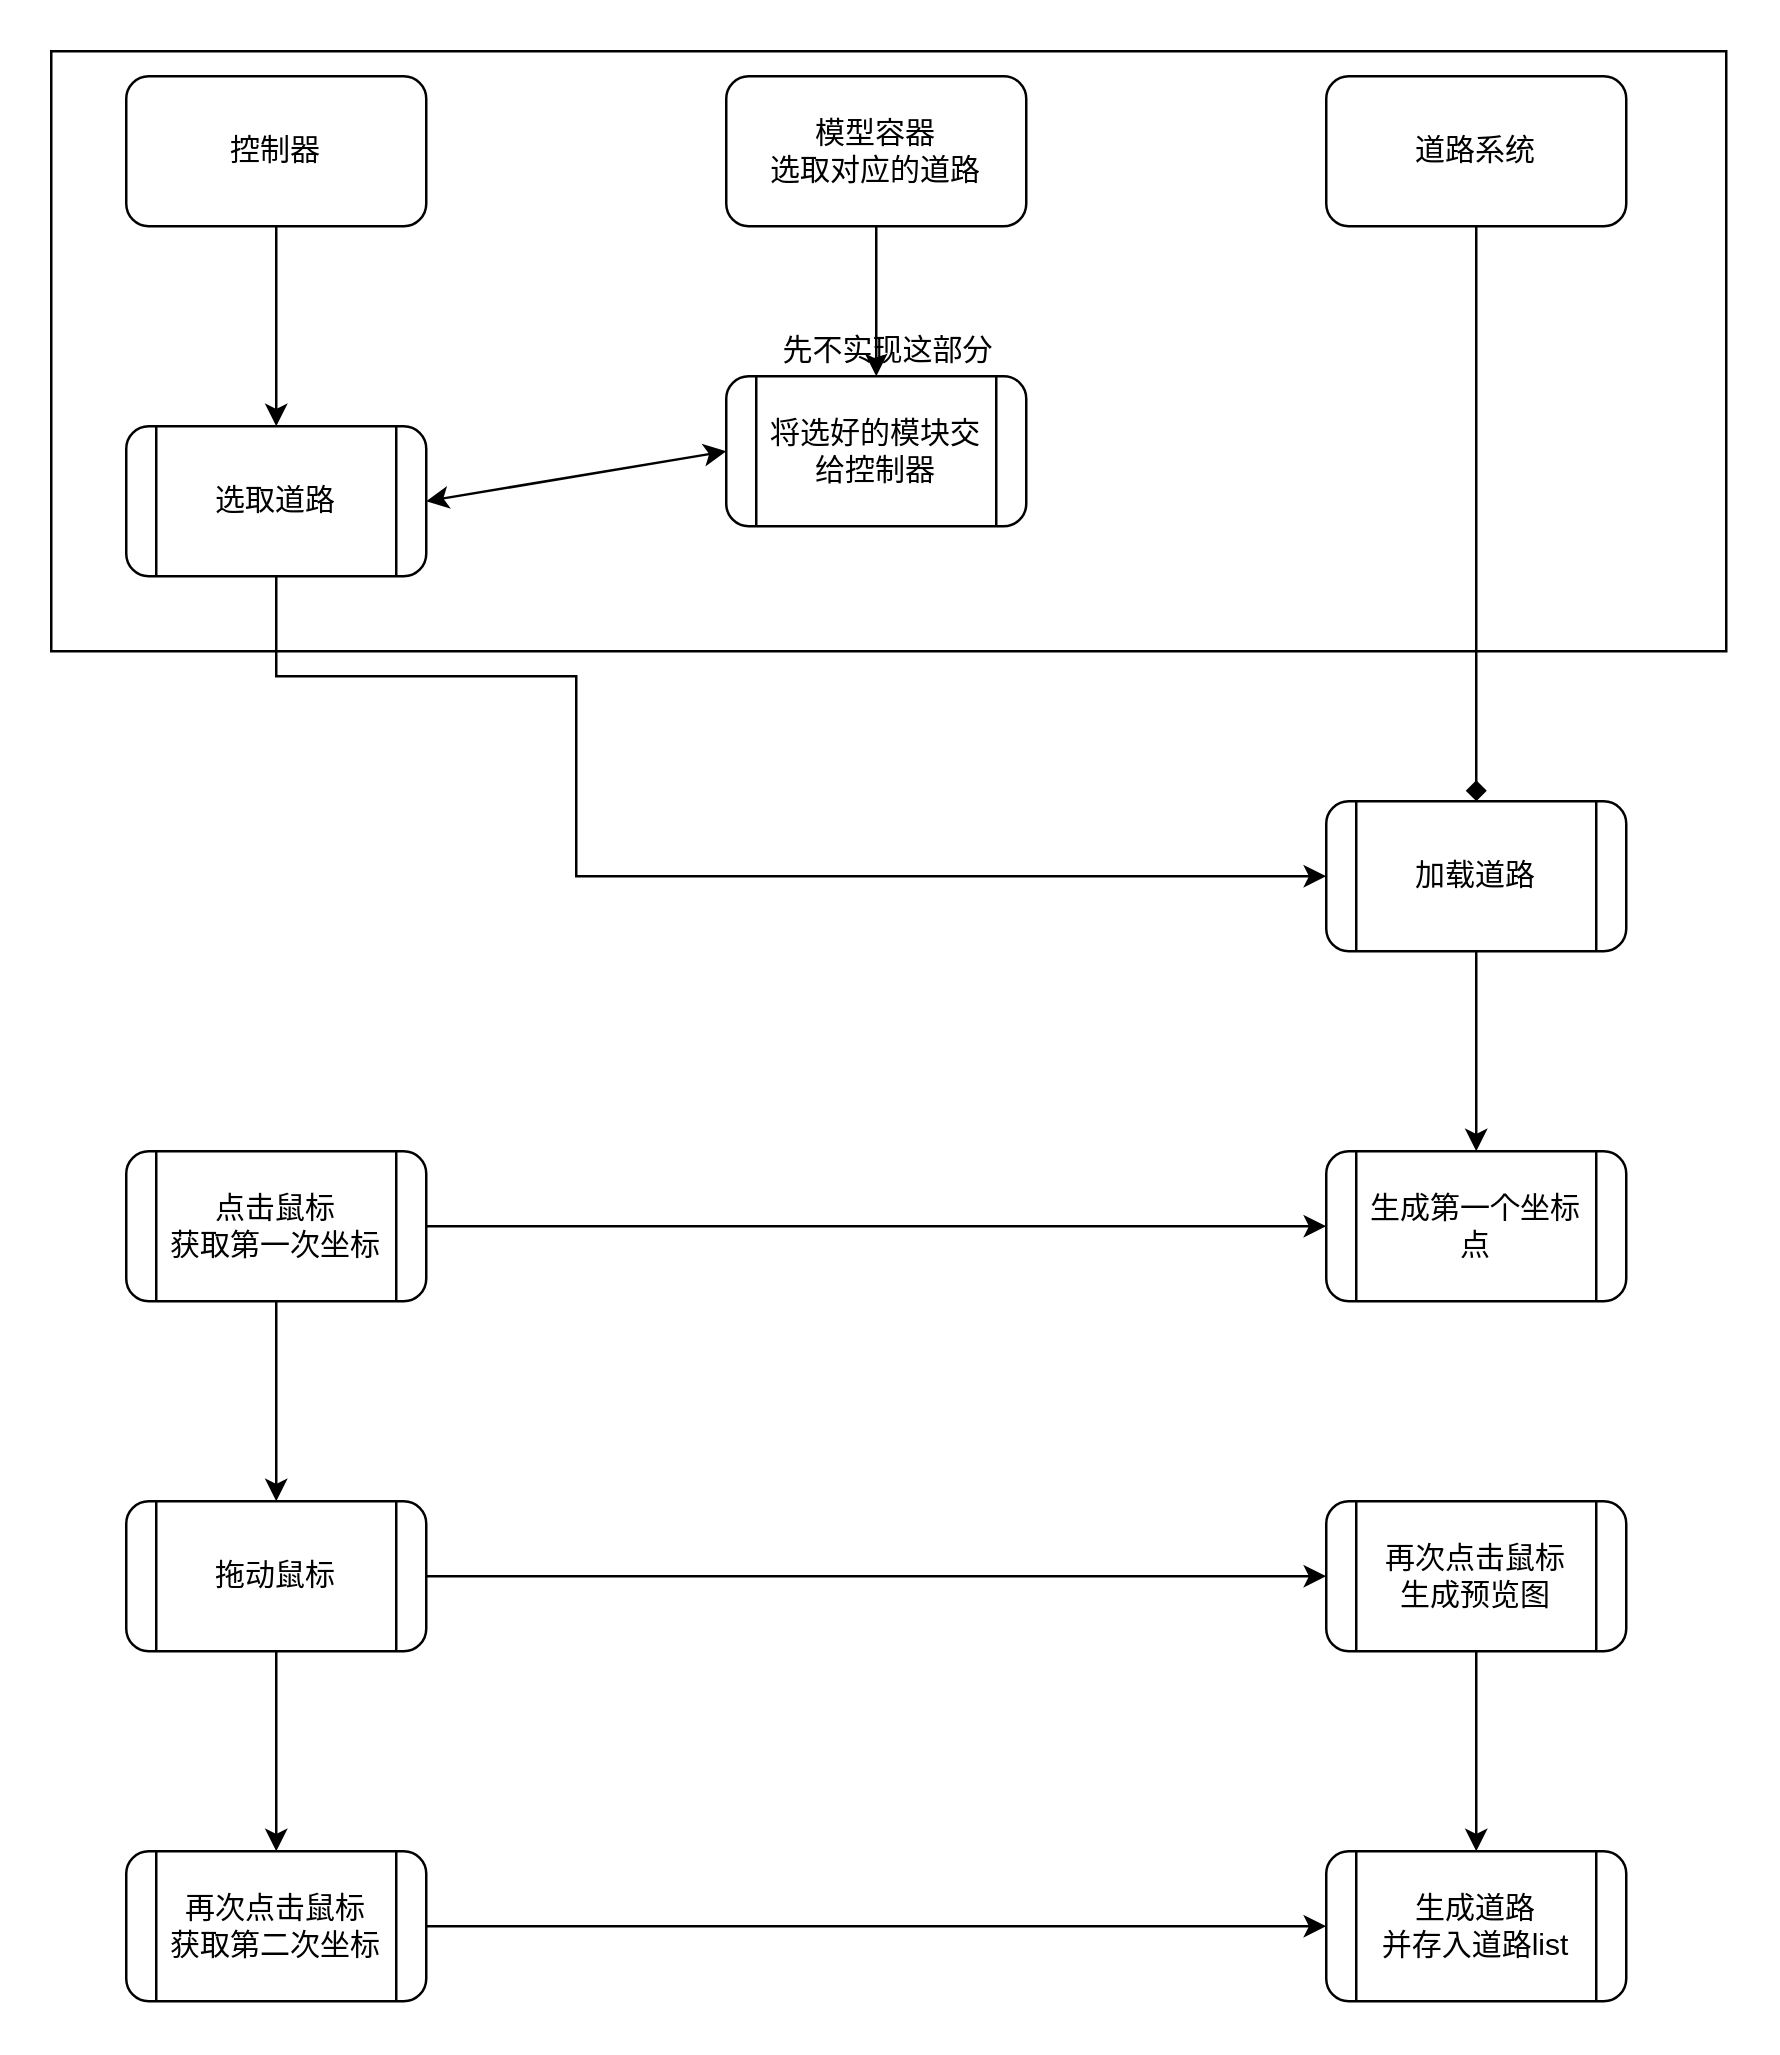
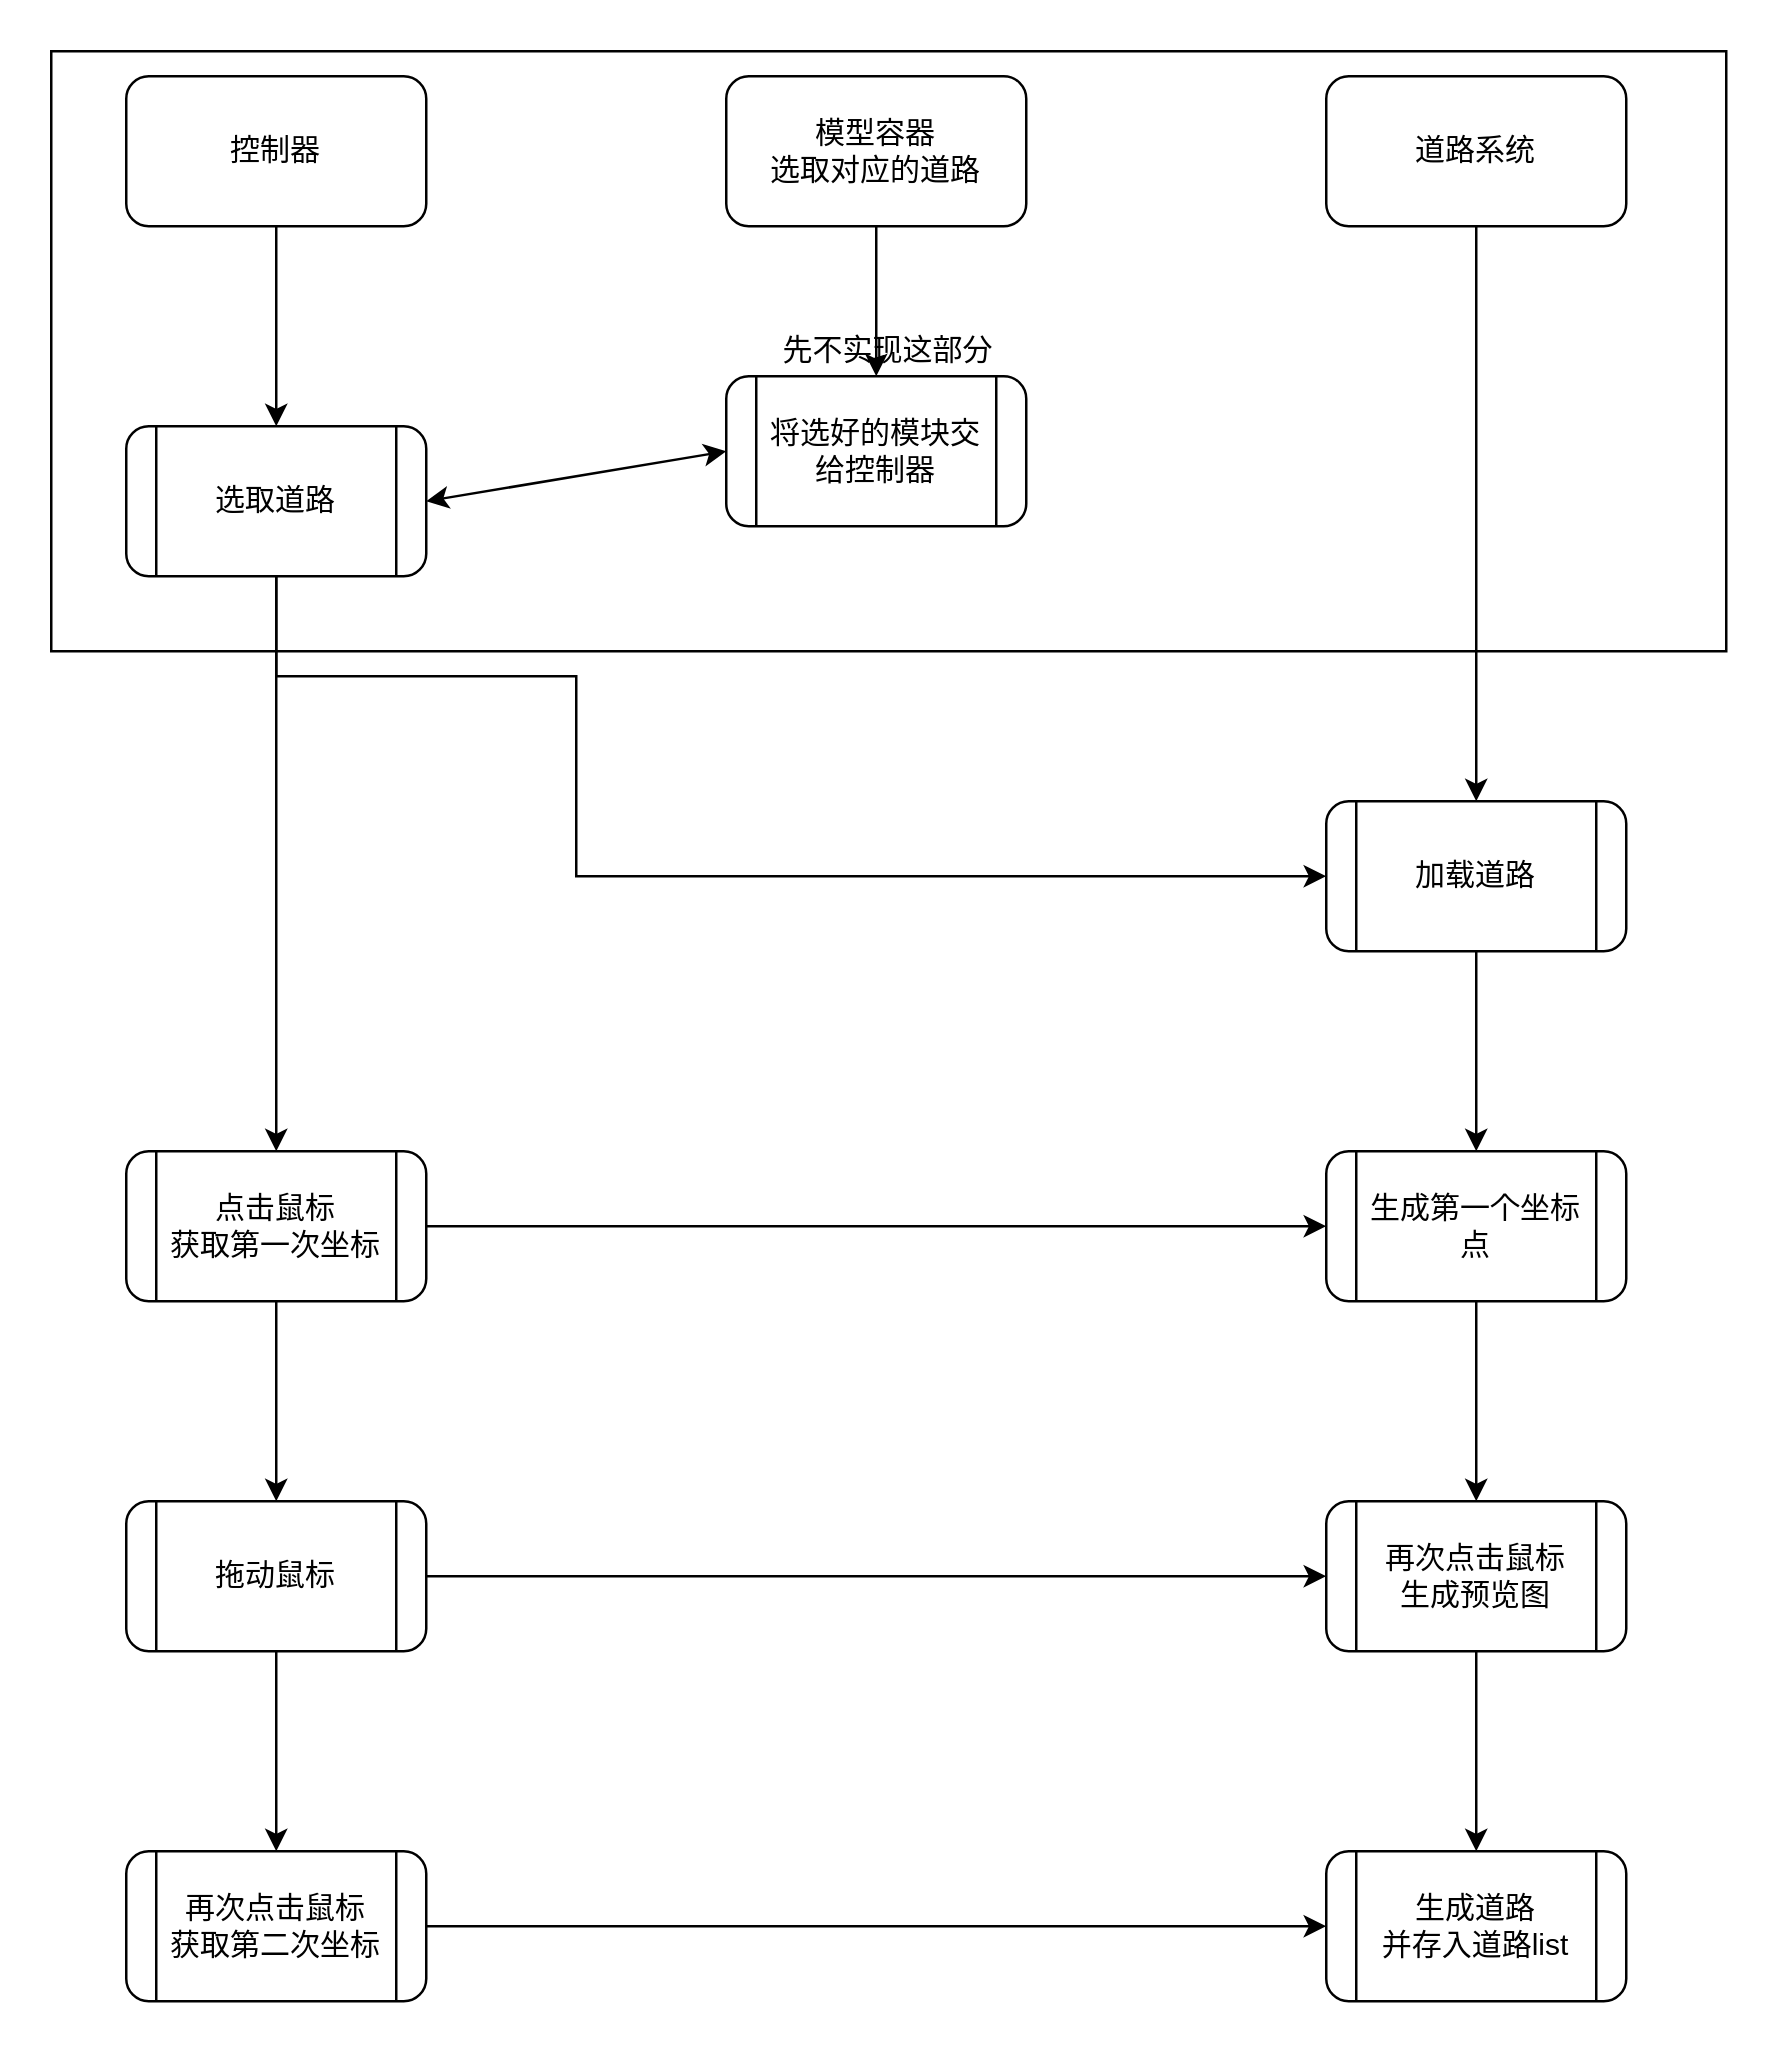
(1476, 781) -> (1476, 782)
none -> (276, 908)
none -> (1476, 1393)
